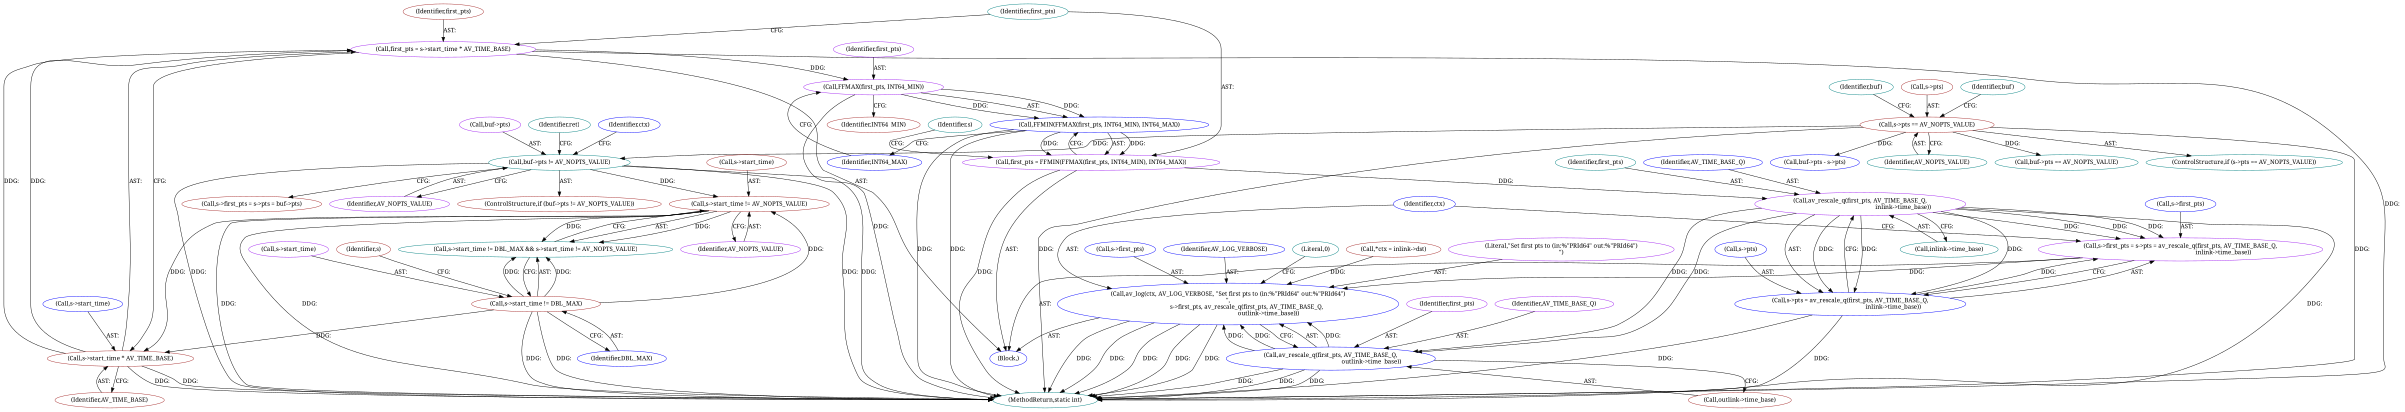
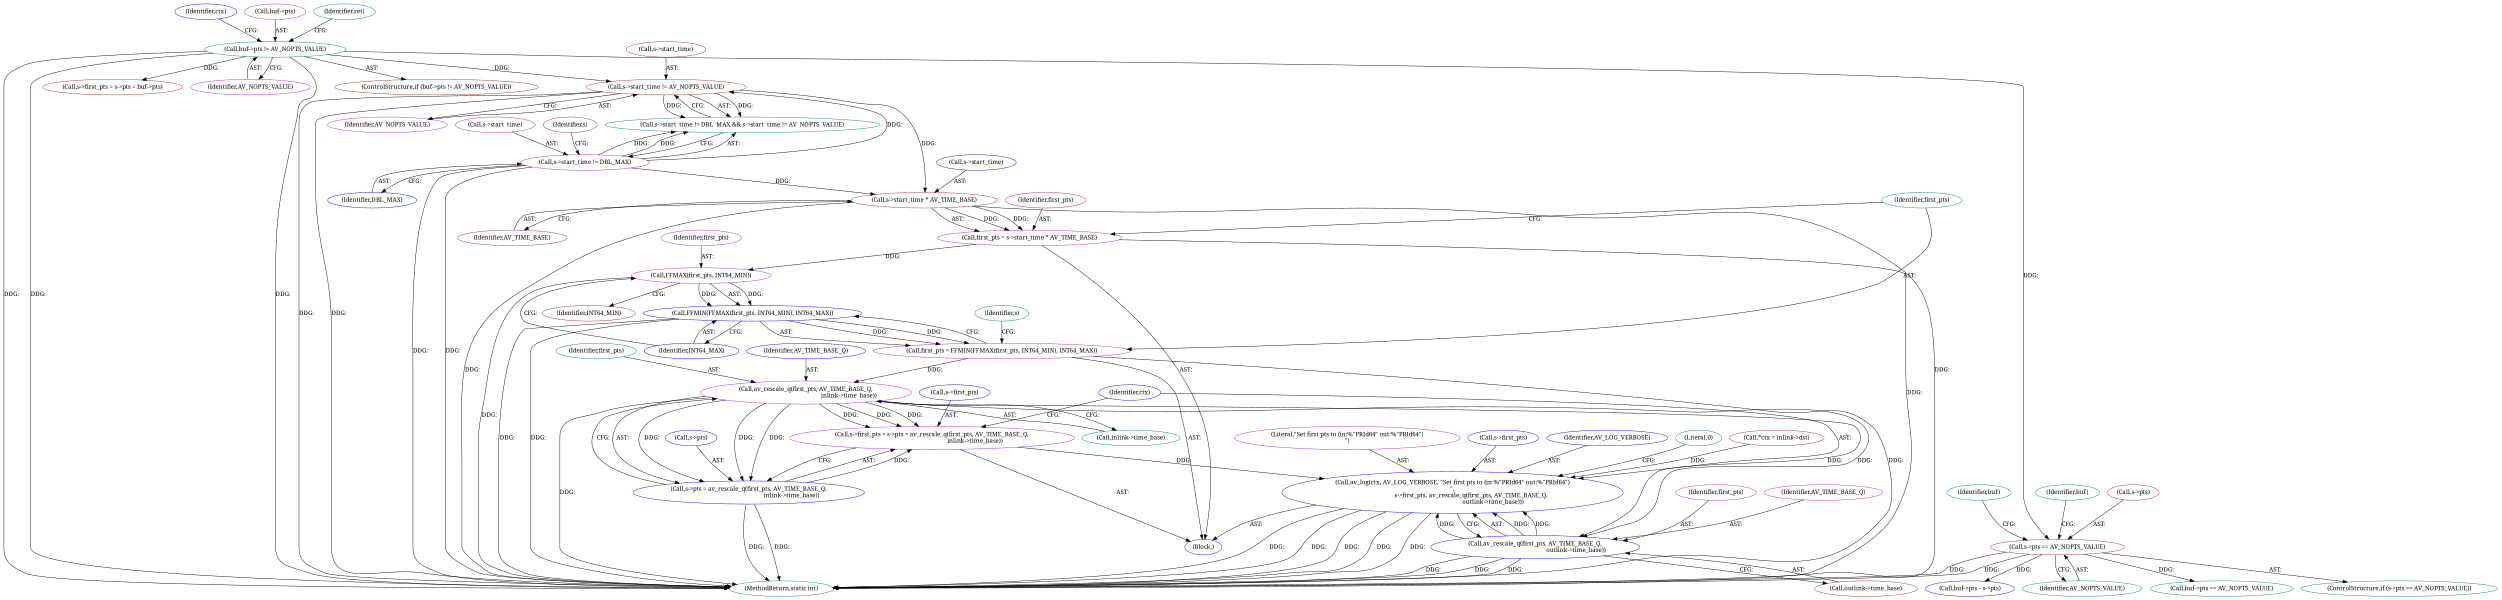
(153, 114) -> none
(1241, 135) -> (1412, 66)
(424, 181) -> (212, 68)
(536, 304) -> (585, 163)
none -> (701, 331)
